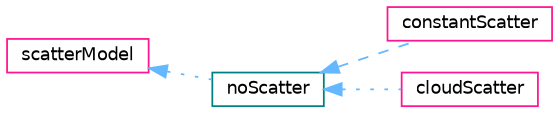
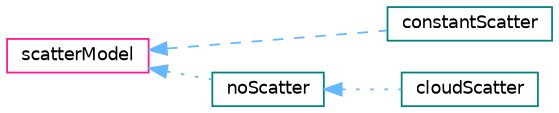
(470, 24) -> (470, 24)
(377, 54) -> (277, 40)
(470, 89) -> (470, 89)
